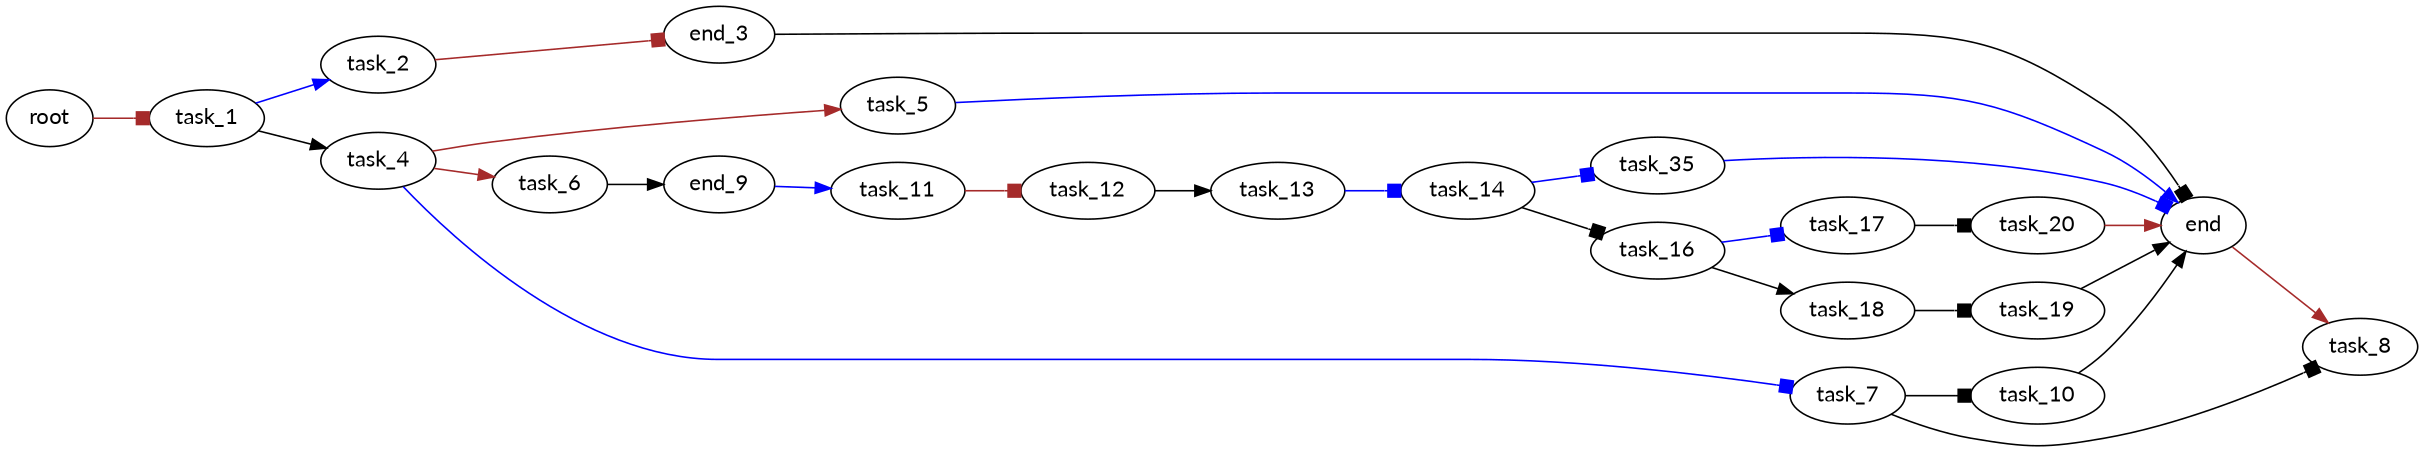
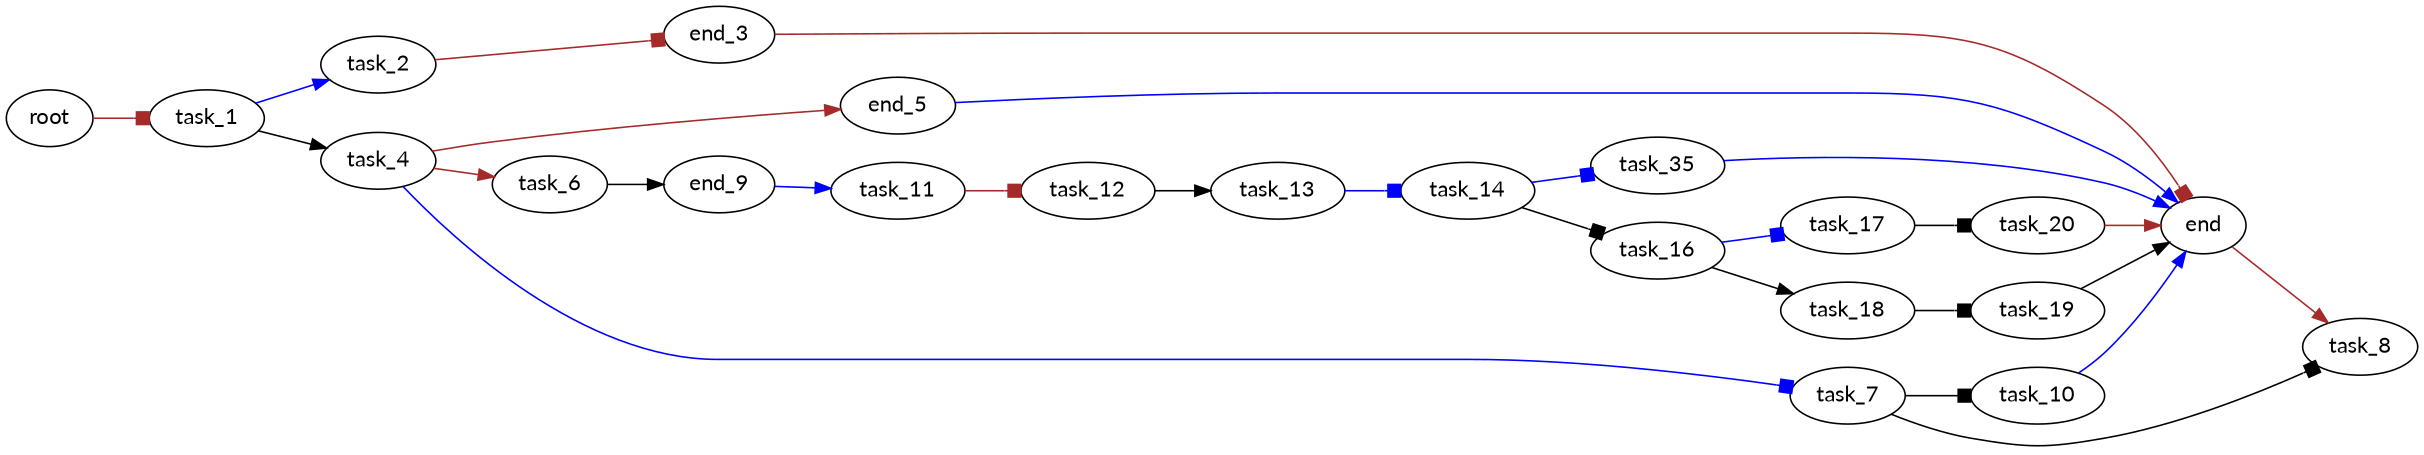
(1502, 33) -> (1502, 33)
(898, 106) -> (898, 106)
(1942, 161) -> (1942, 161)
(2133, 323) -> (2133, 323)
